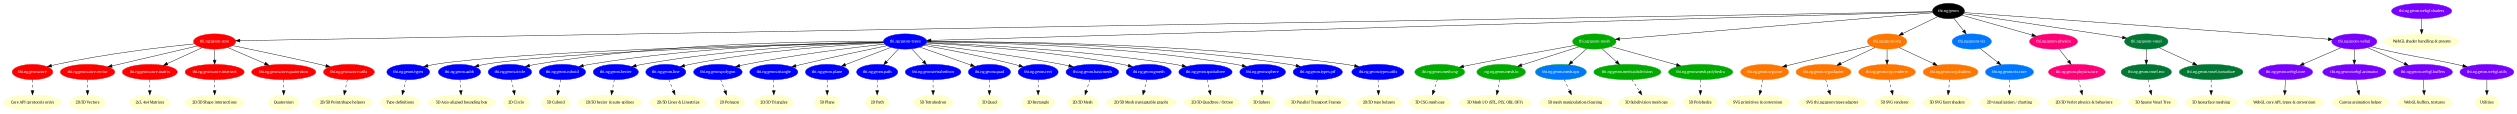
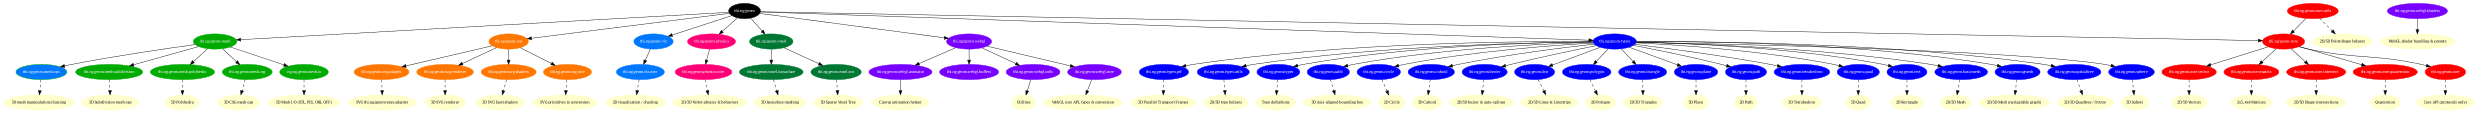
(279, 55) -> (2300, 25)
(2425, 103) -> none
